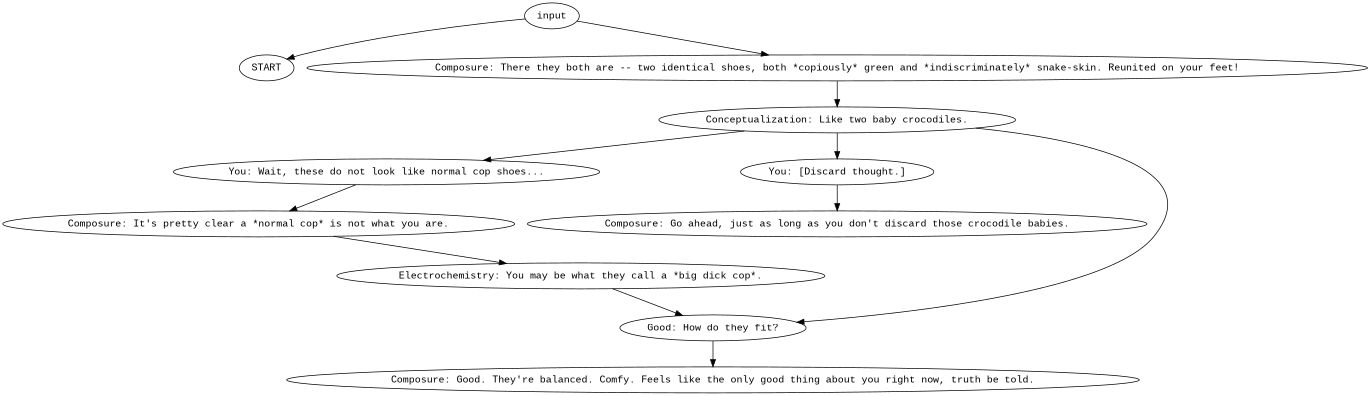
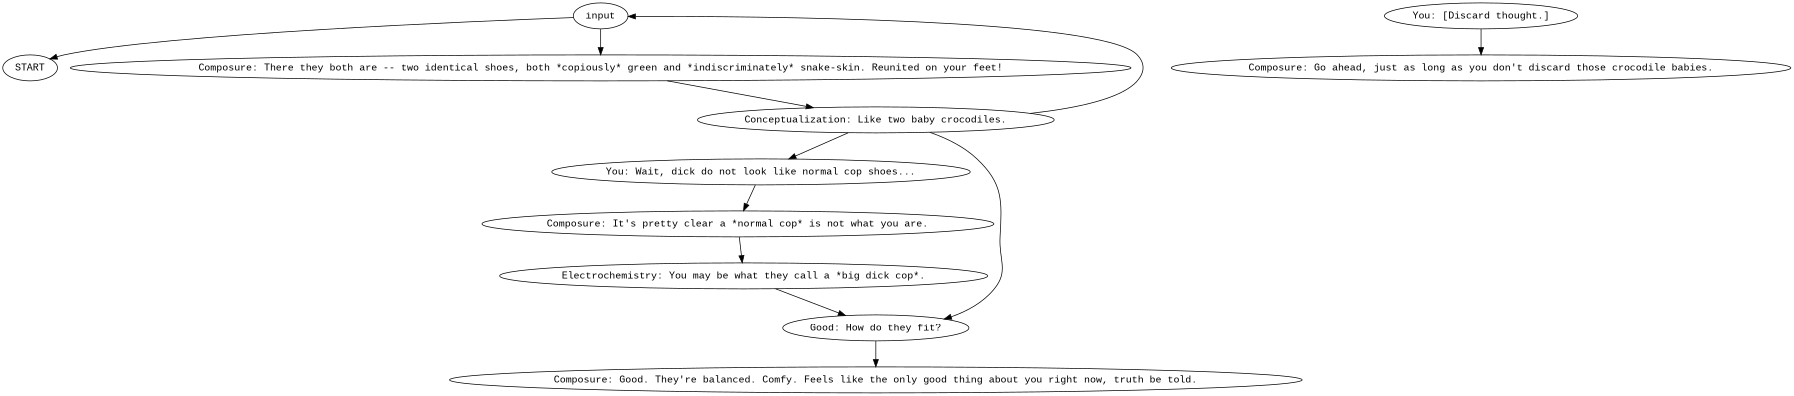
(837, 142) -> (960, 24)
(387, 172) -> (761, 172)
